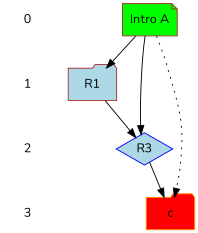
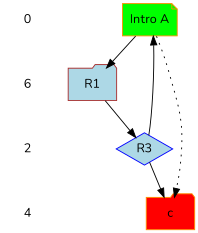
(150, 20) -> (150, 20)
(141, 81) -> (153, 90)
(28, 84) -> (28, 84)
(28, 214) -> (28, 214)
